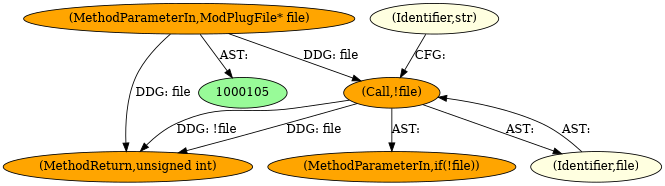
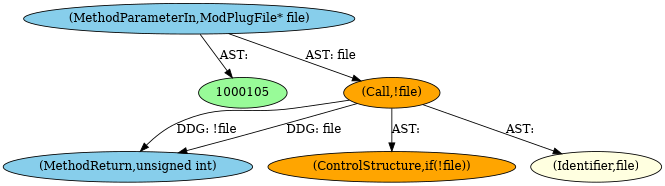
(189, 19) -> (189, 19)
(434, 19) -> none
(331, 56) -> (331, 56)
(134, 82) -> none
(519, 114) -> none
(128, 167) -> (128, 167)
(392, 167) -> (392, 167)
